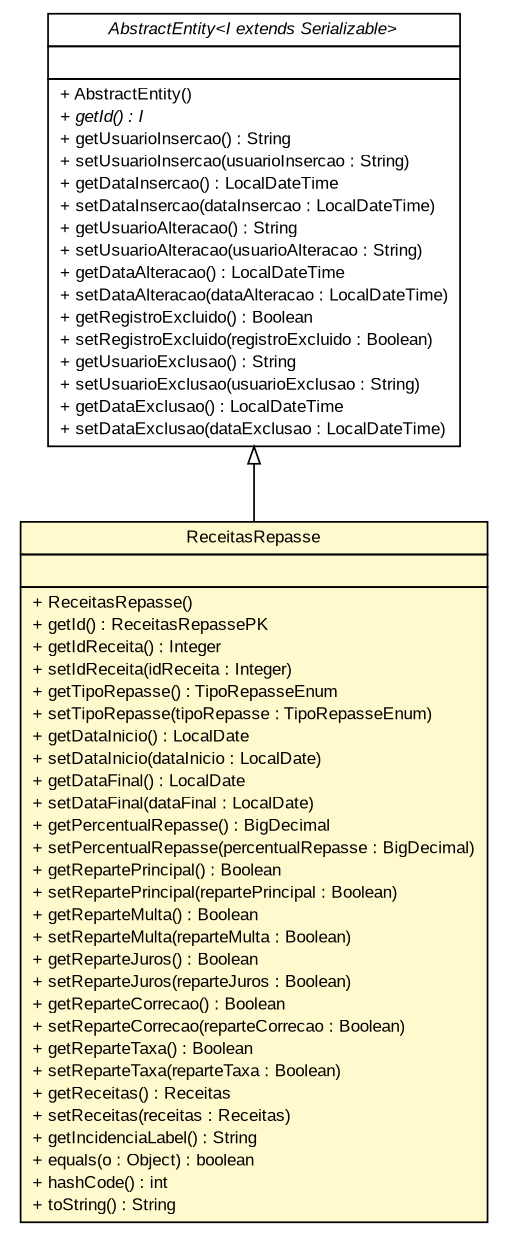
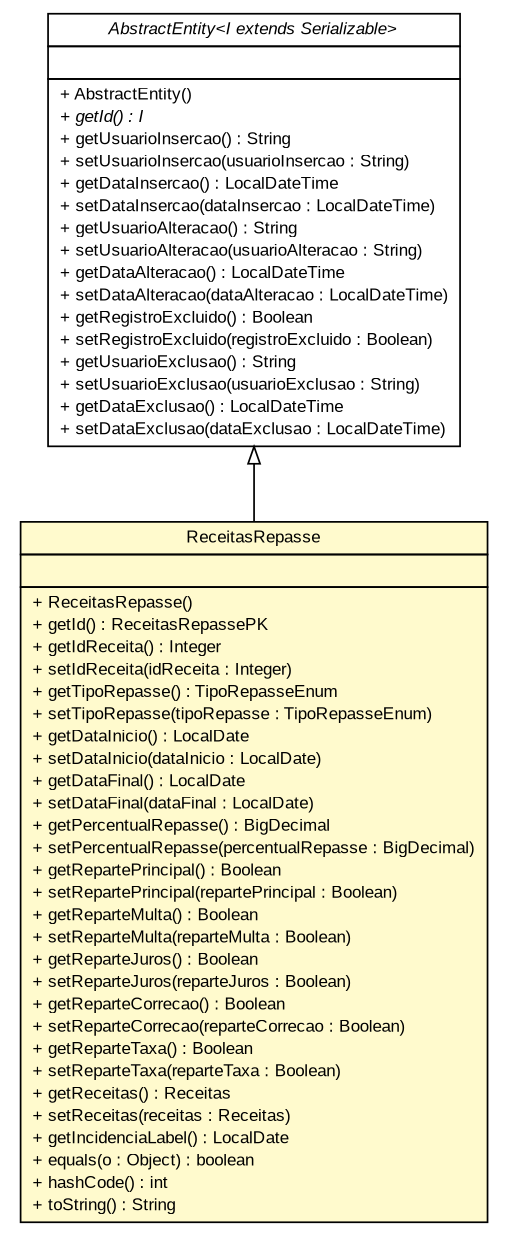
(145, 1138) -> (161, 1138)
